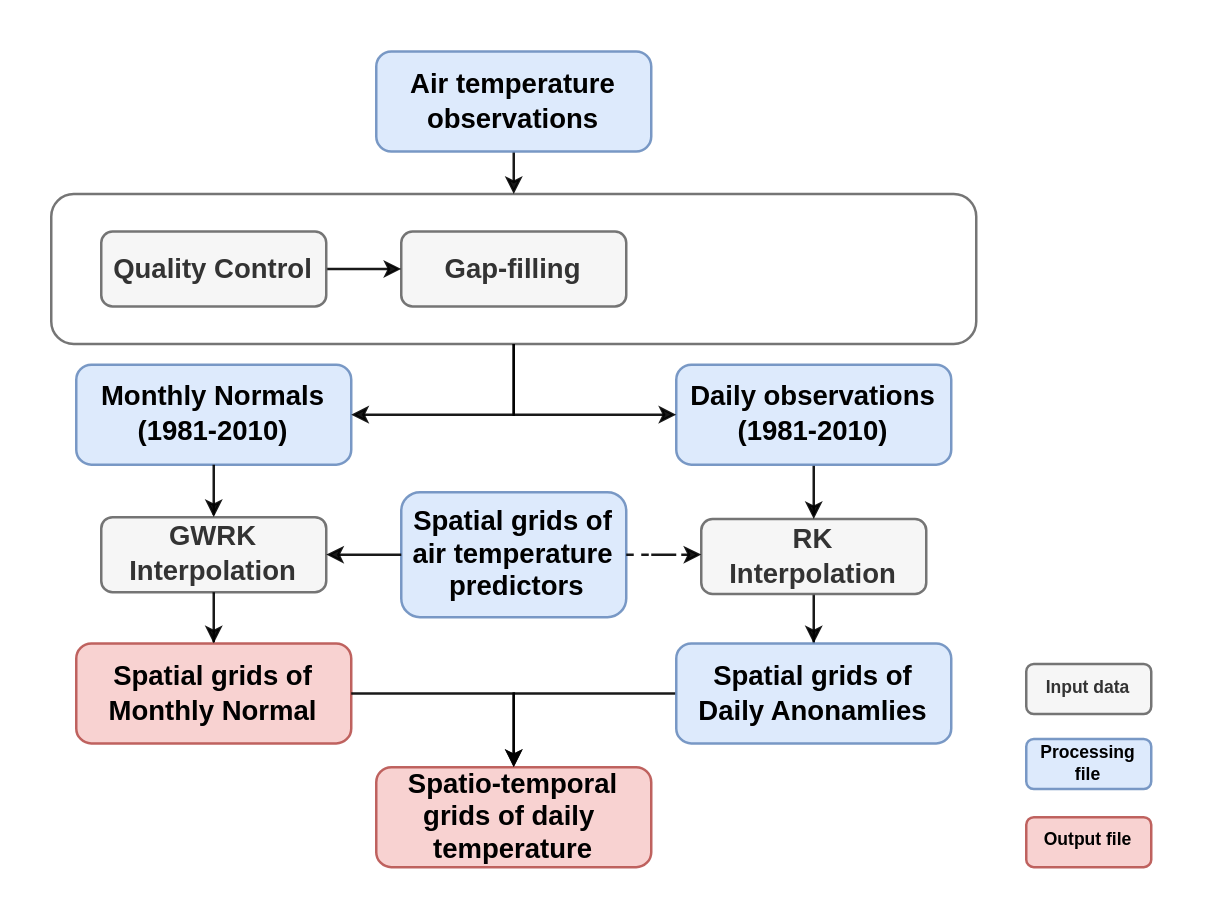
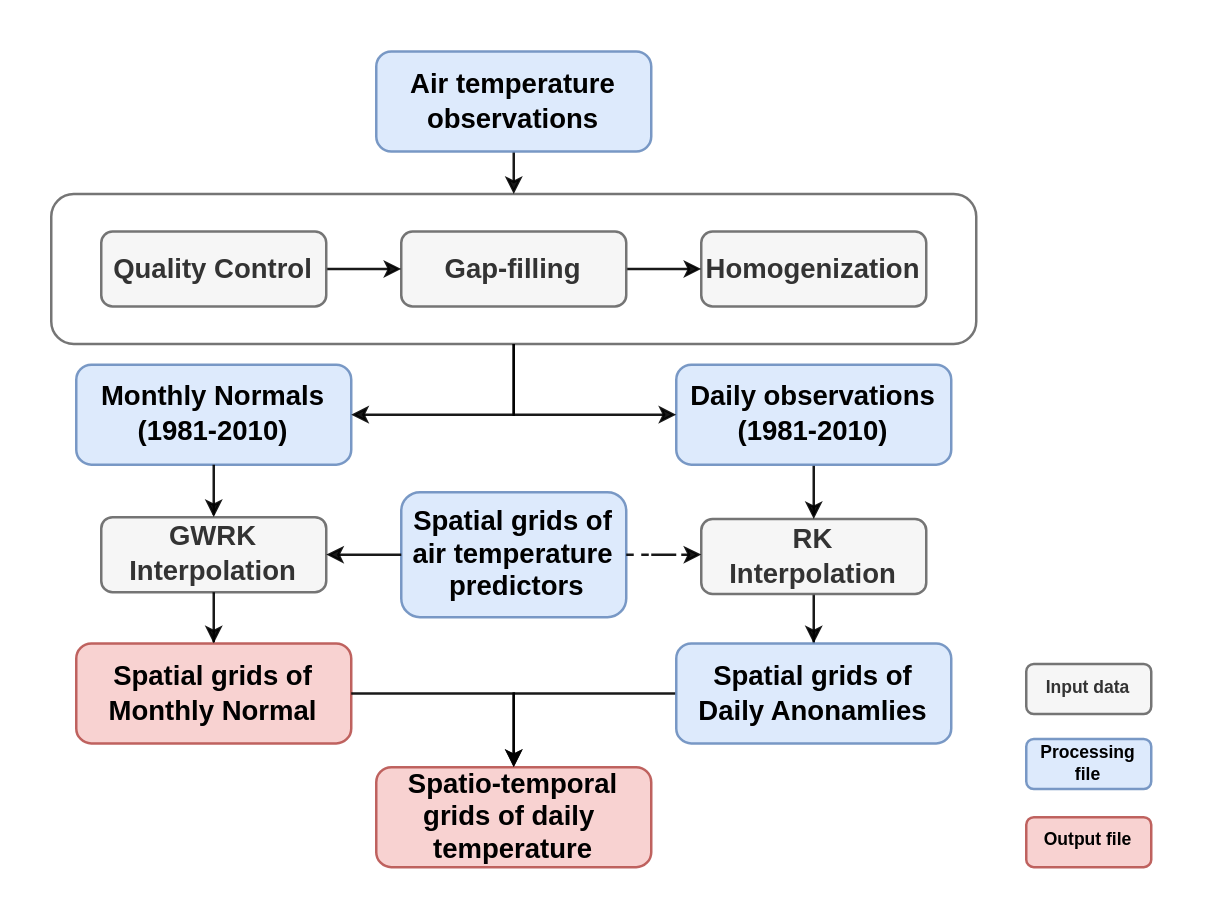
none -> (670, 269)
none -> (814, 269)
